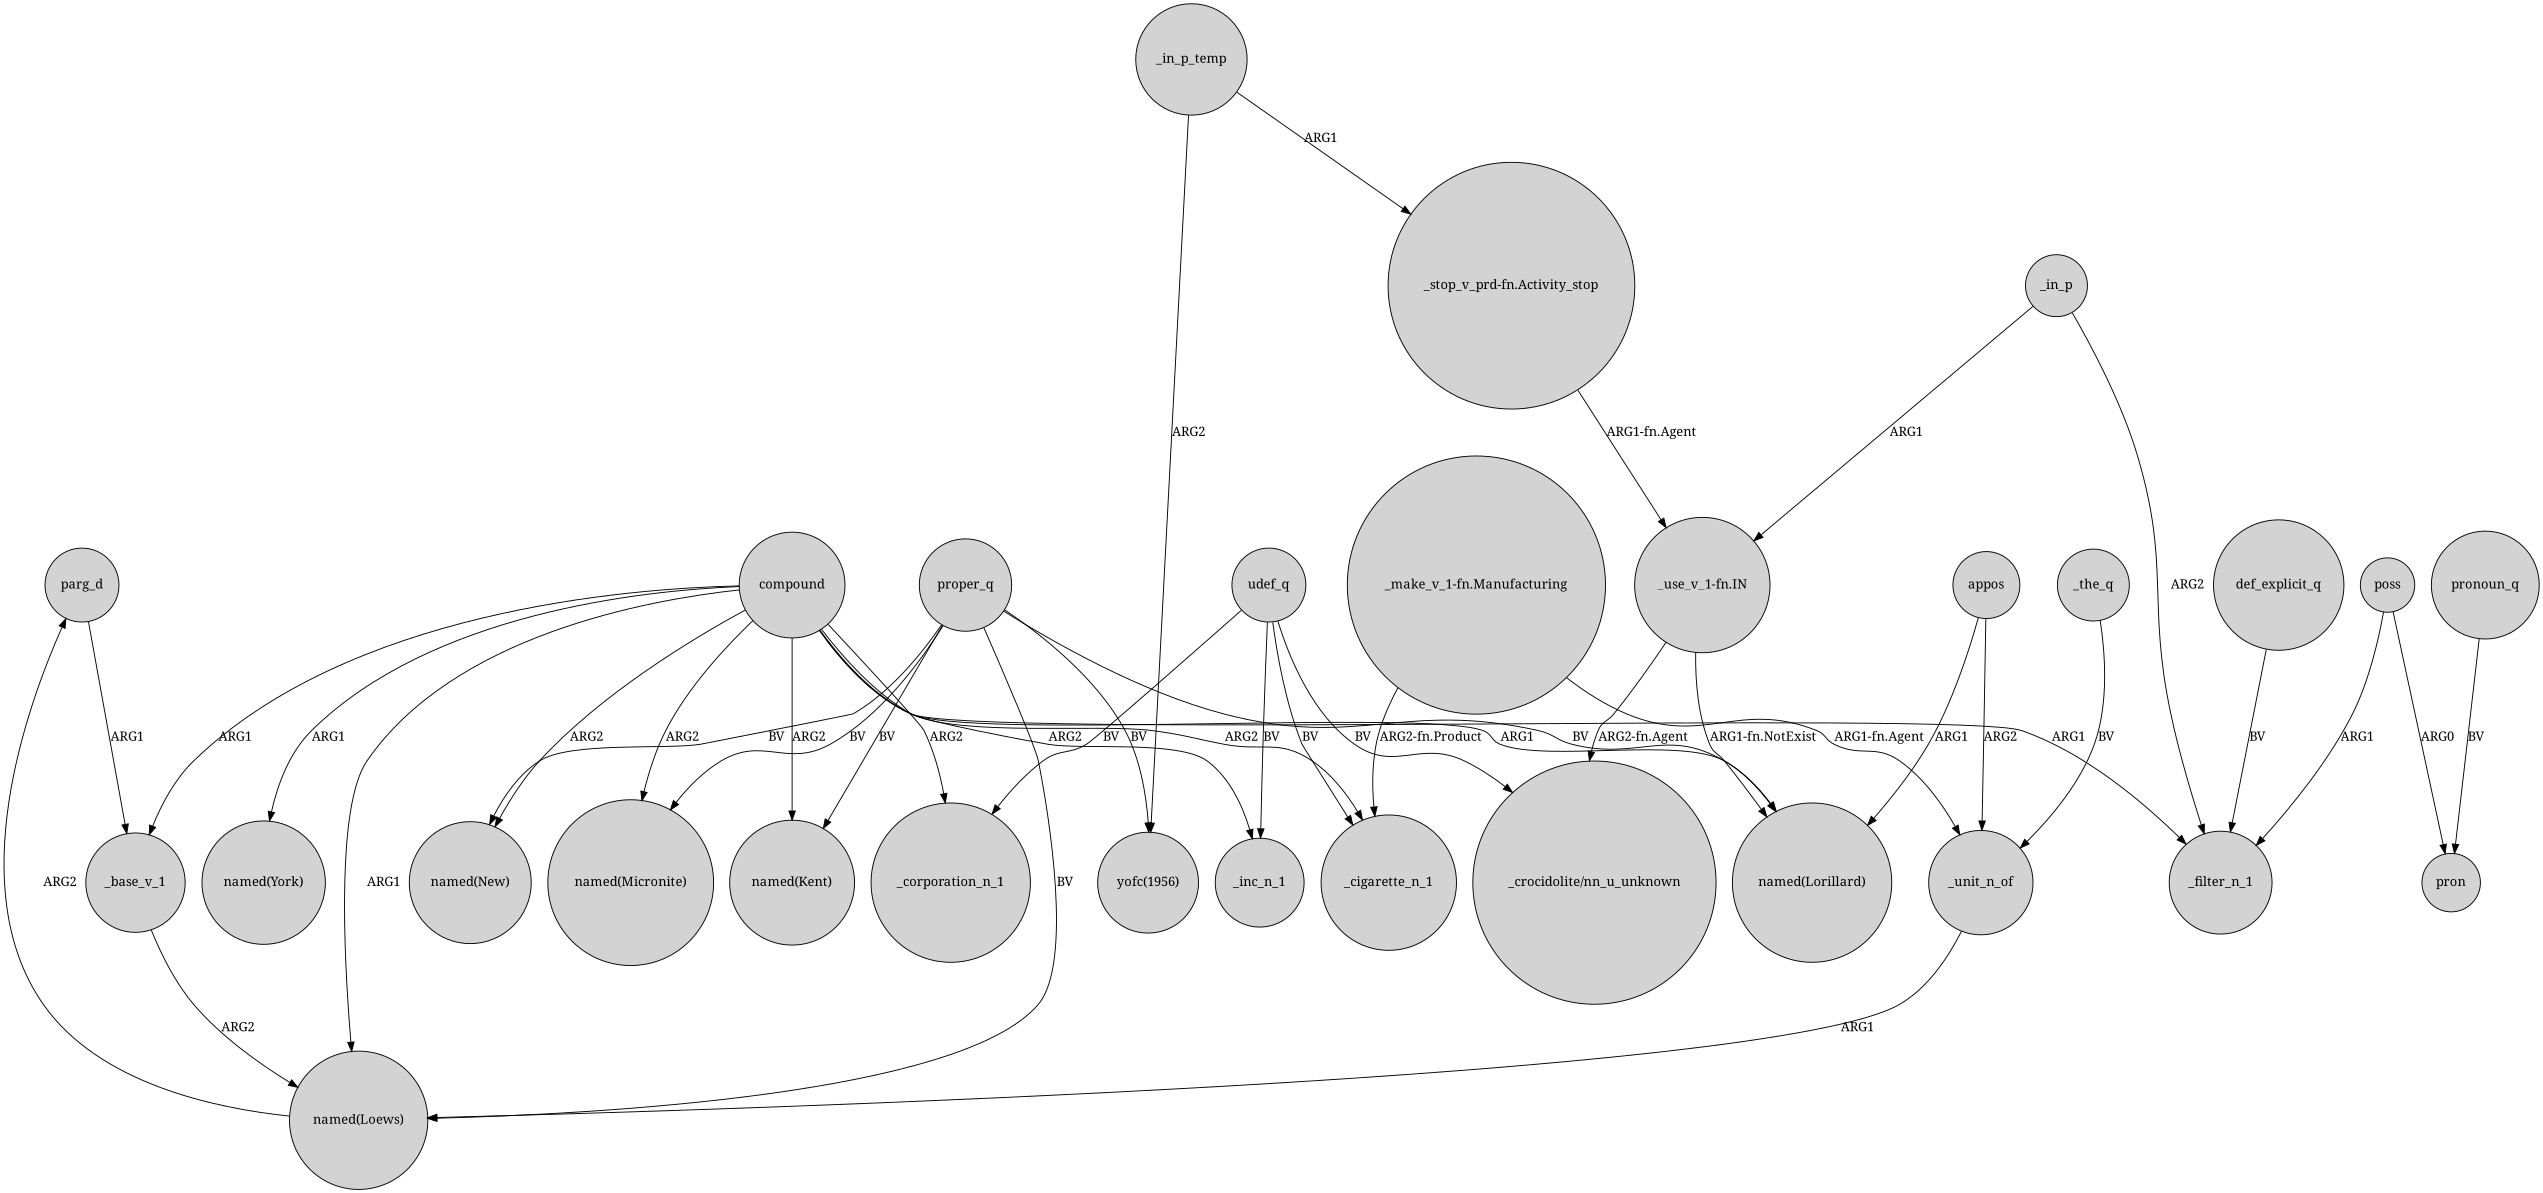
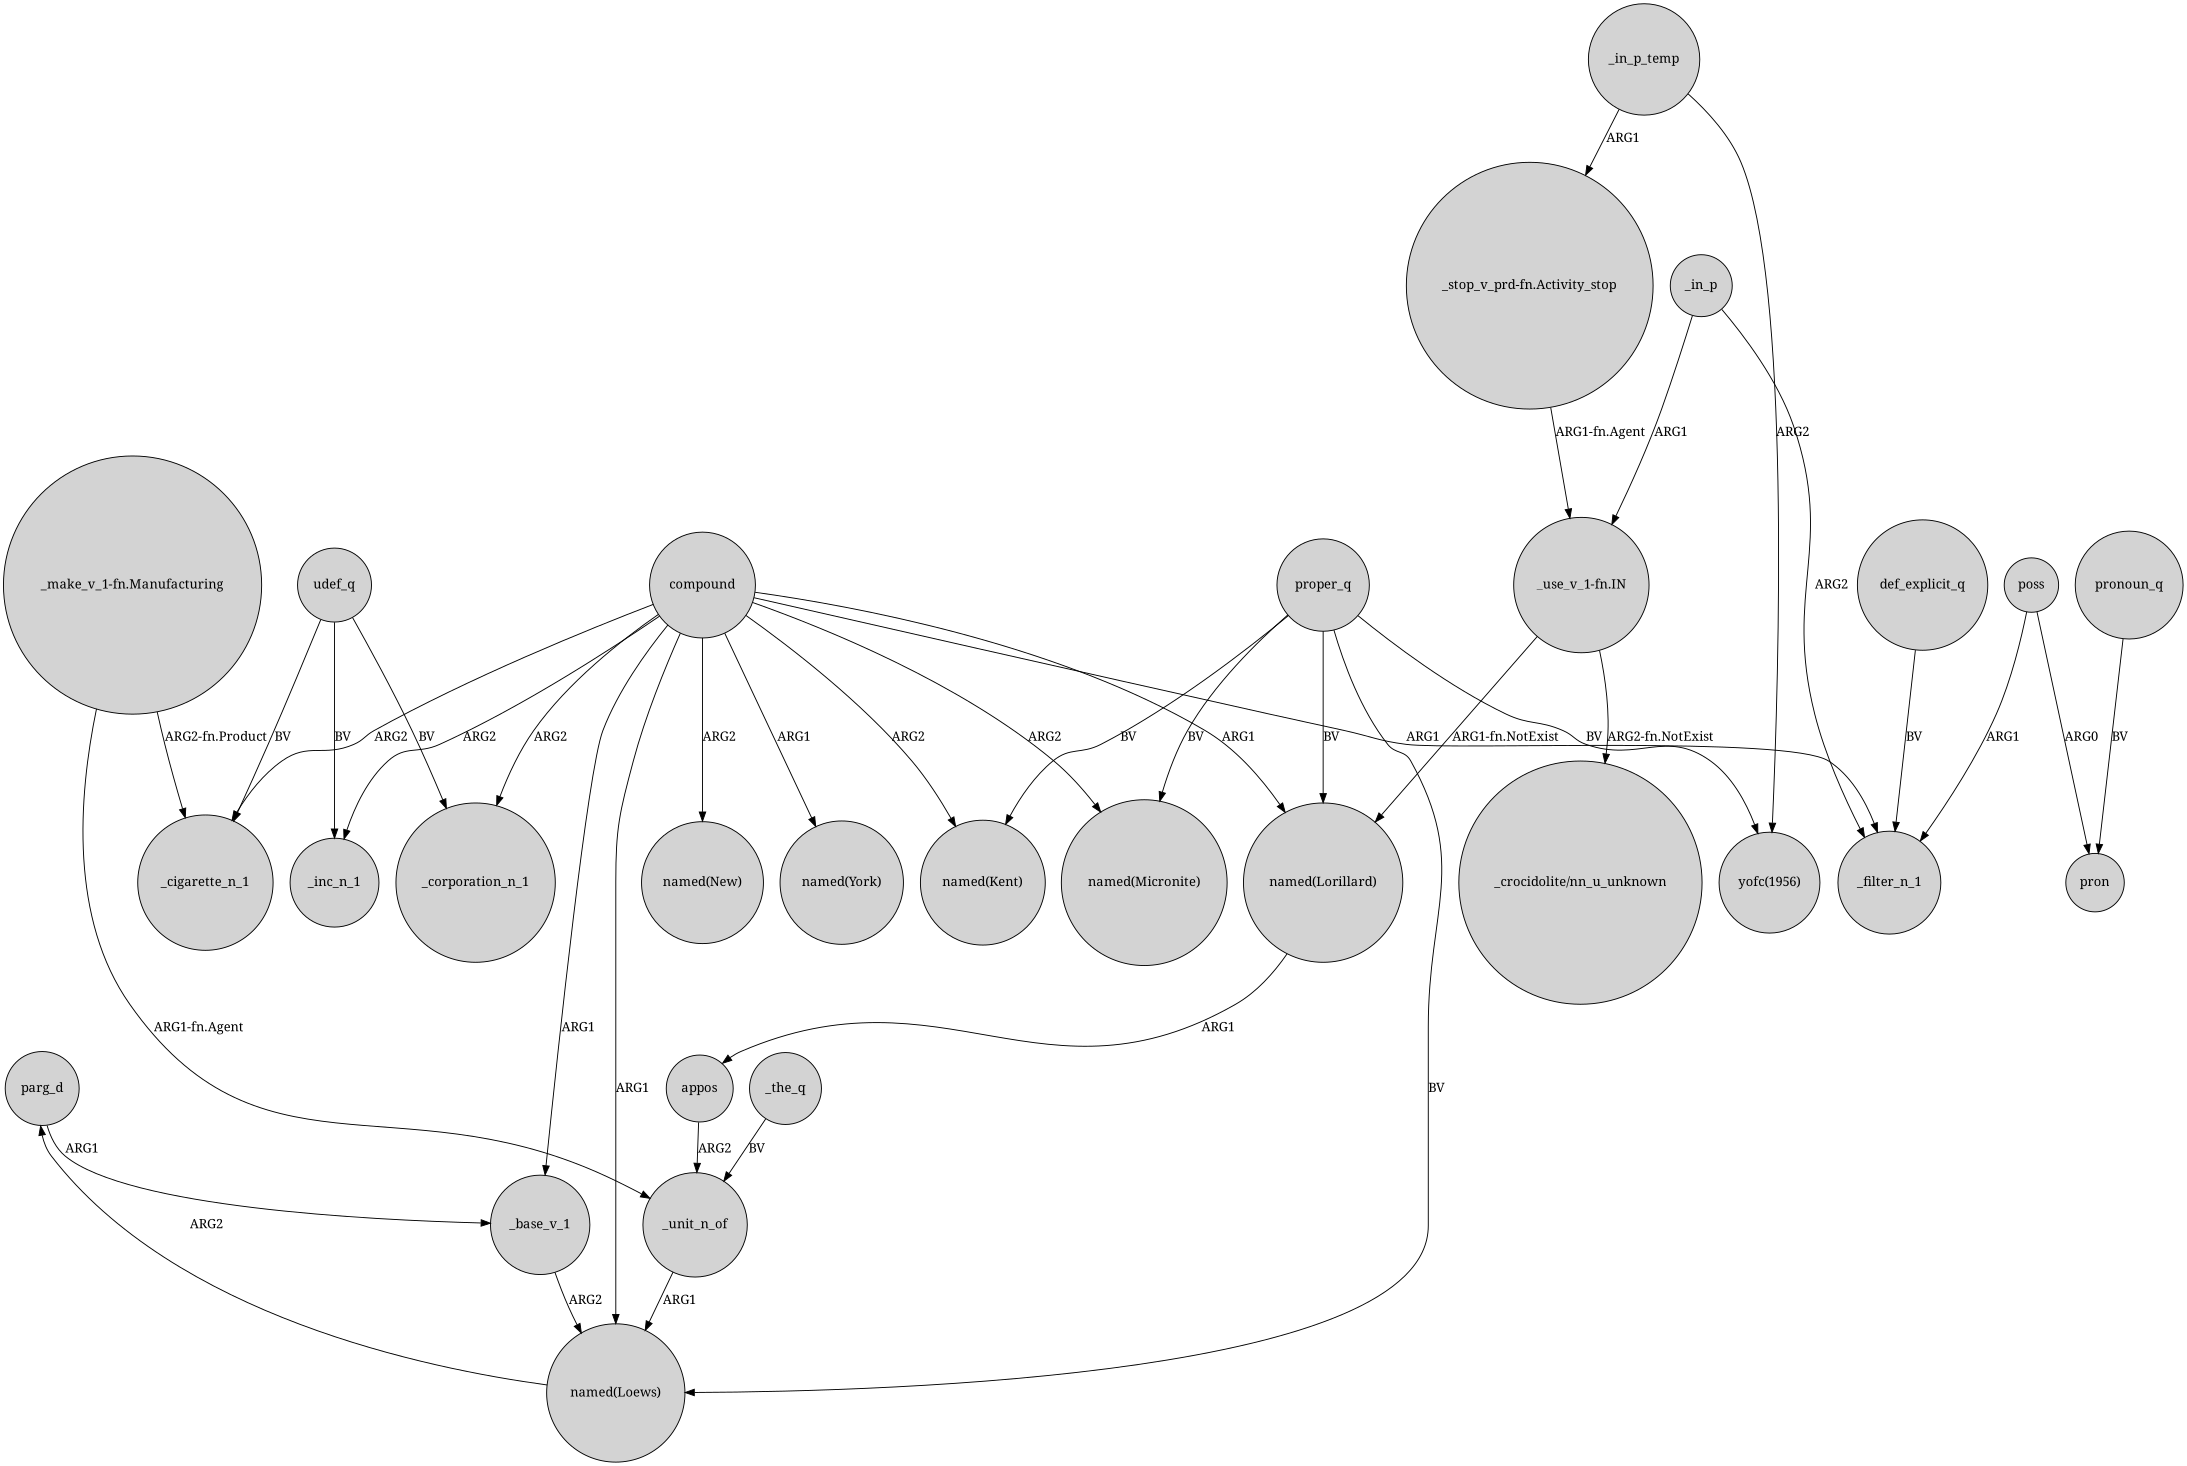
(1944, 714) -> (1020, 1040)
(1643, 737) -> (1661, 737)
(723, 740) -> none
(1361, 748) -> none
